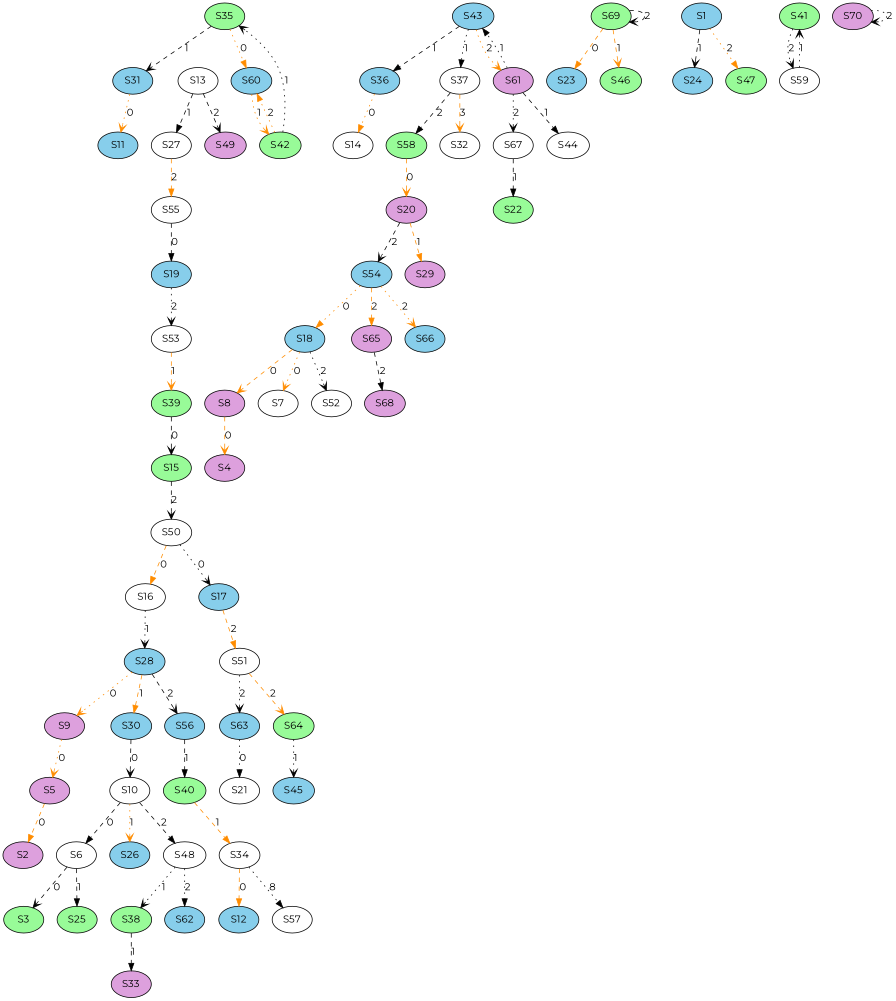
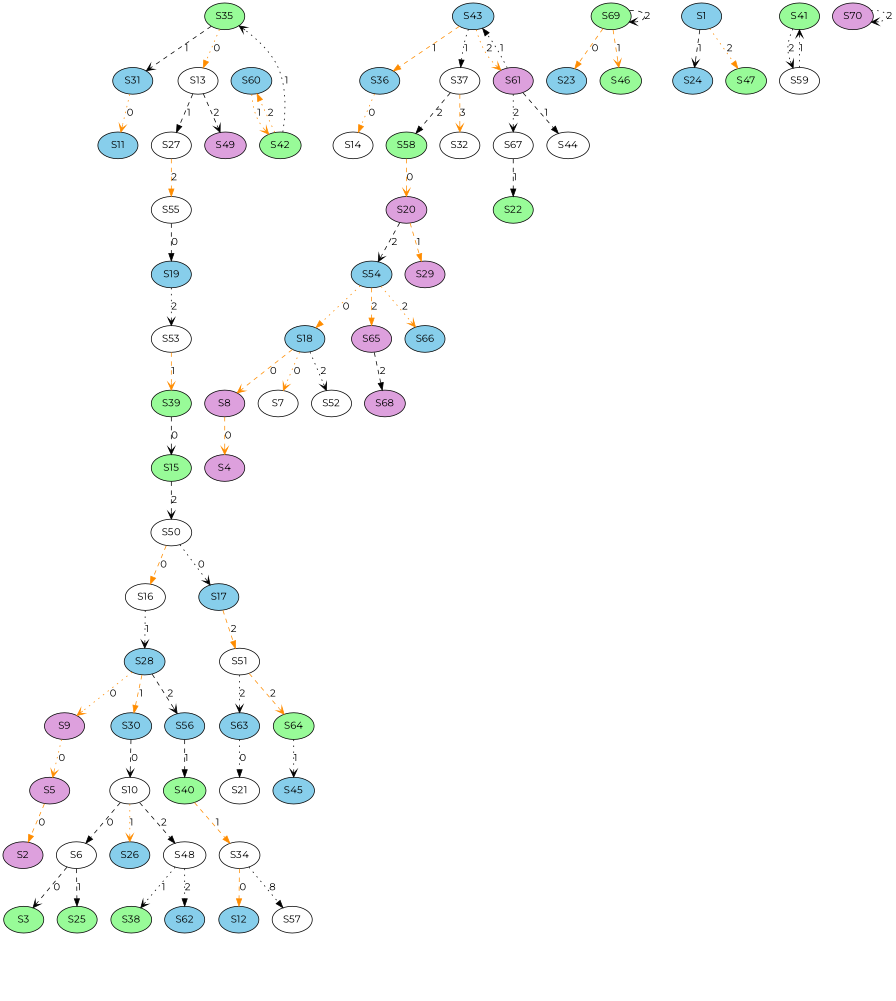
(237, 45) -> (213, 45)
(429, 47) -> (429, 47)
(131, 984) -> none
